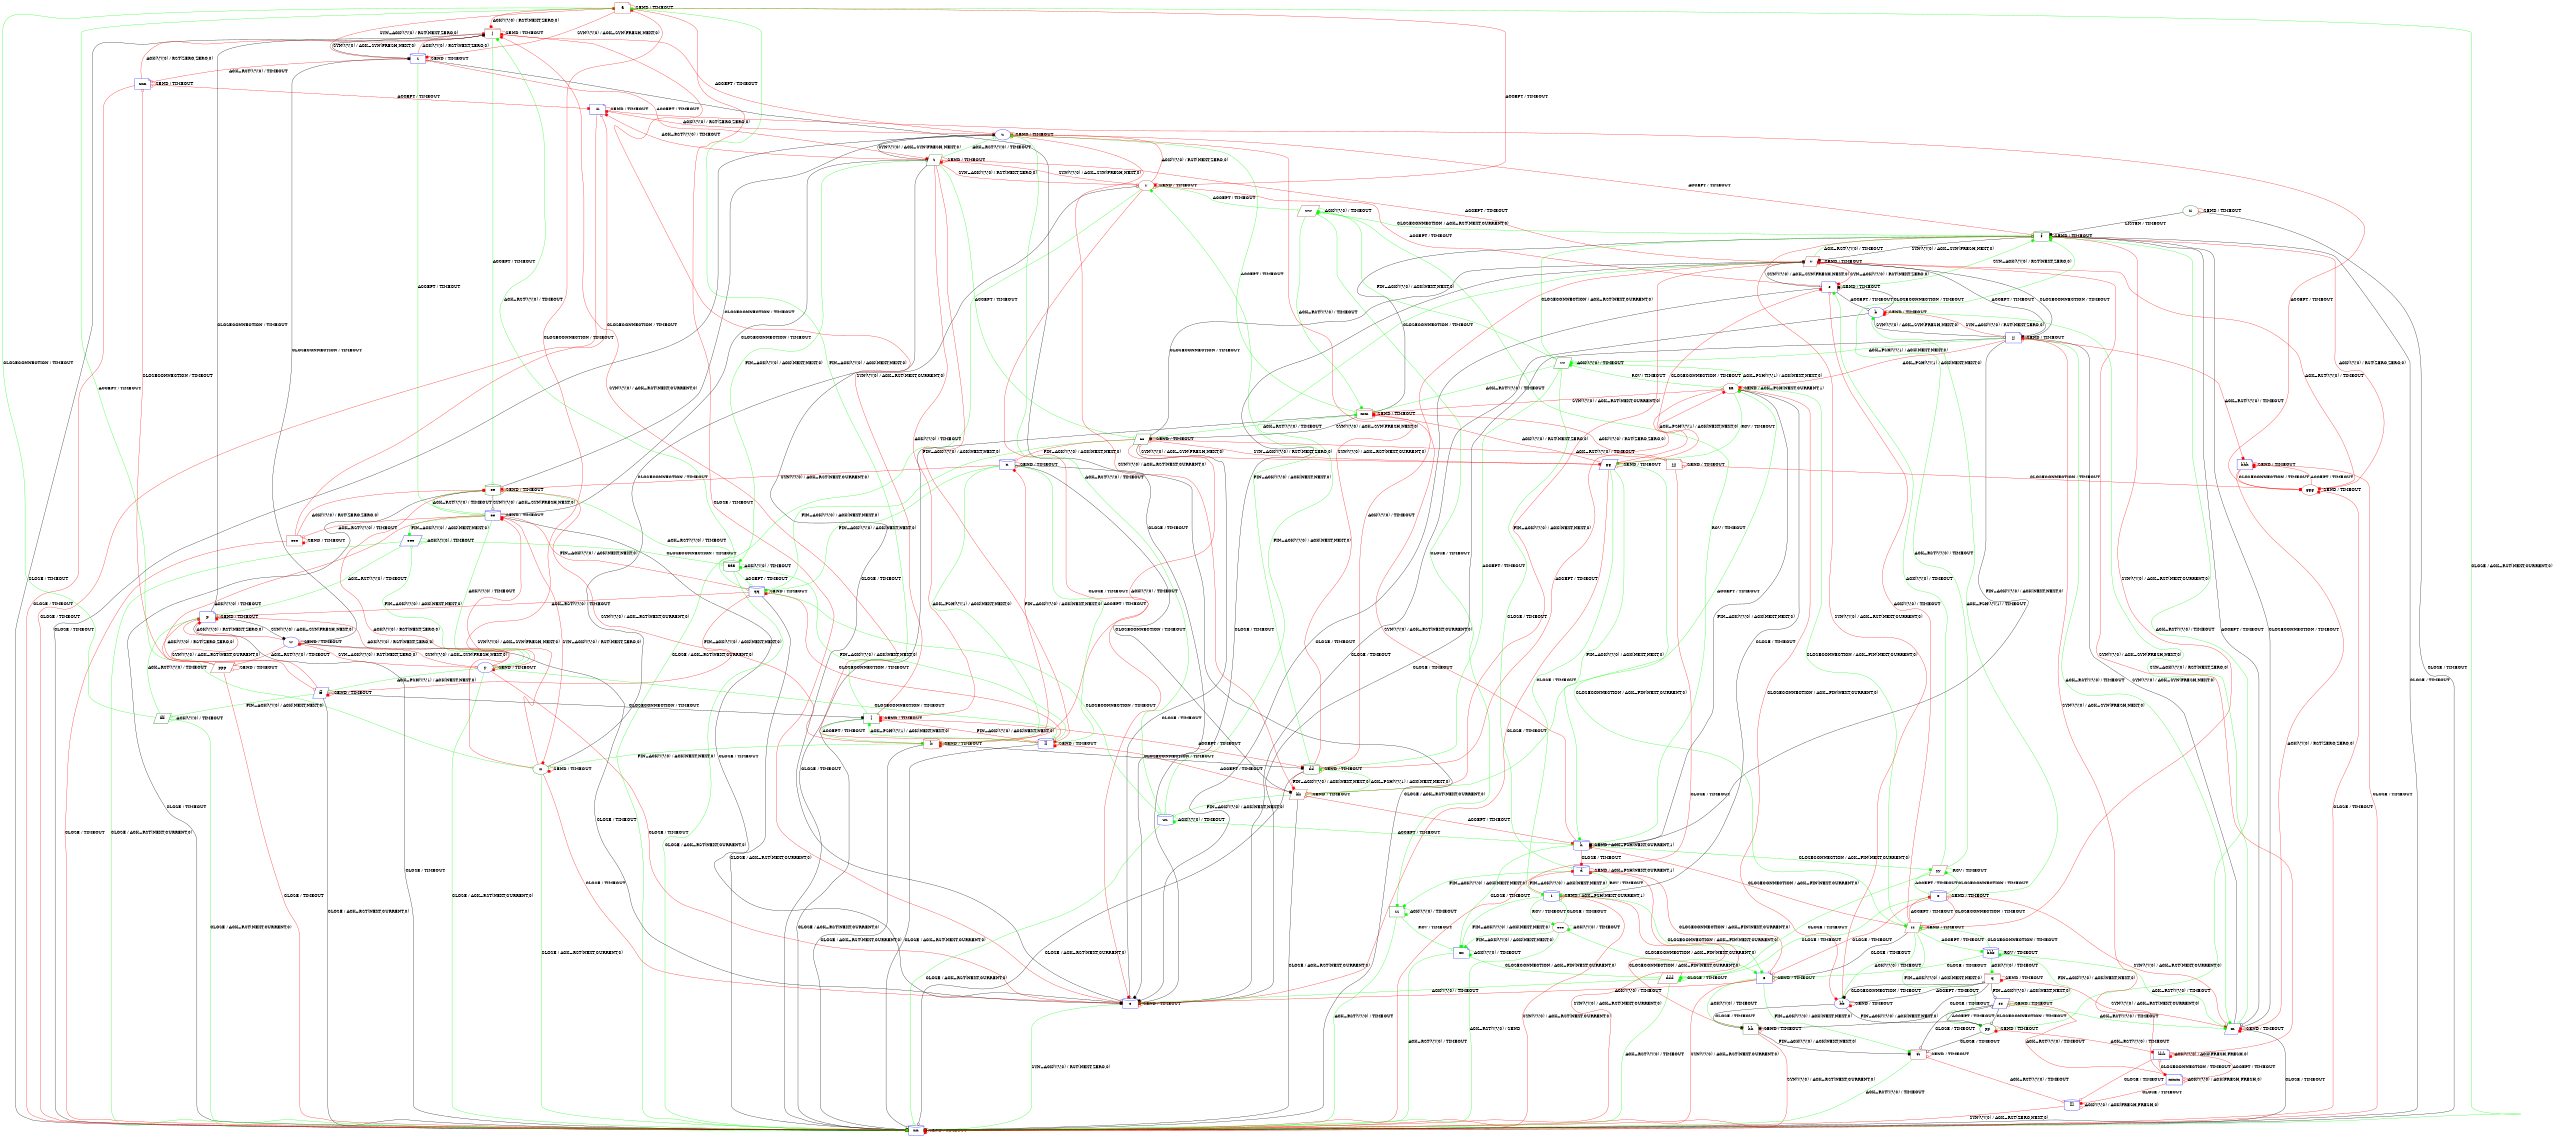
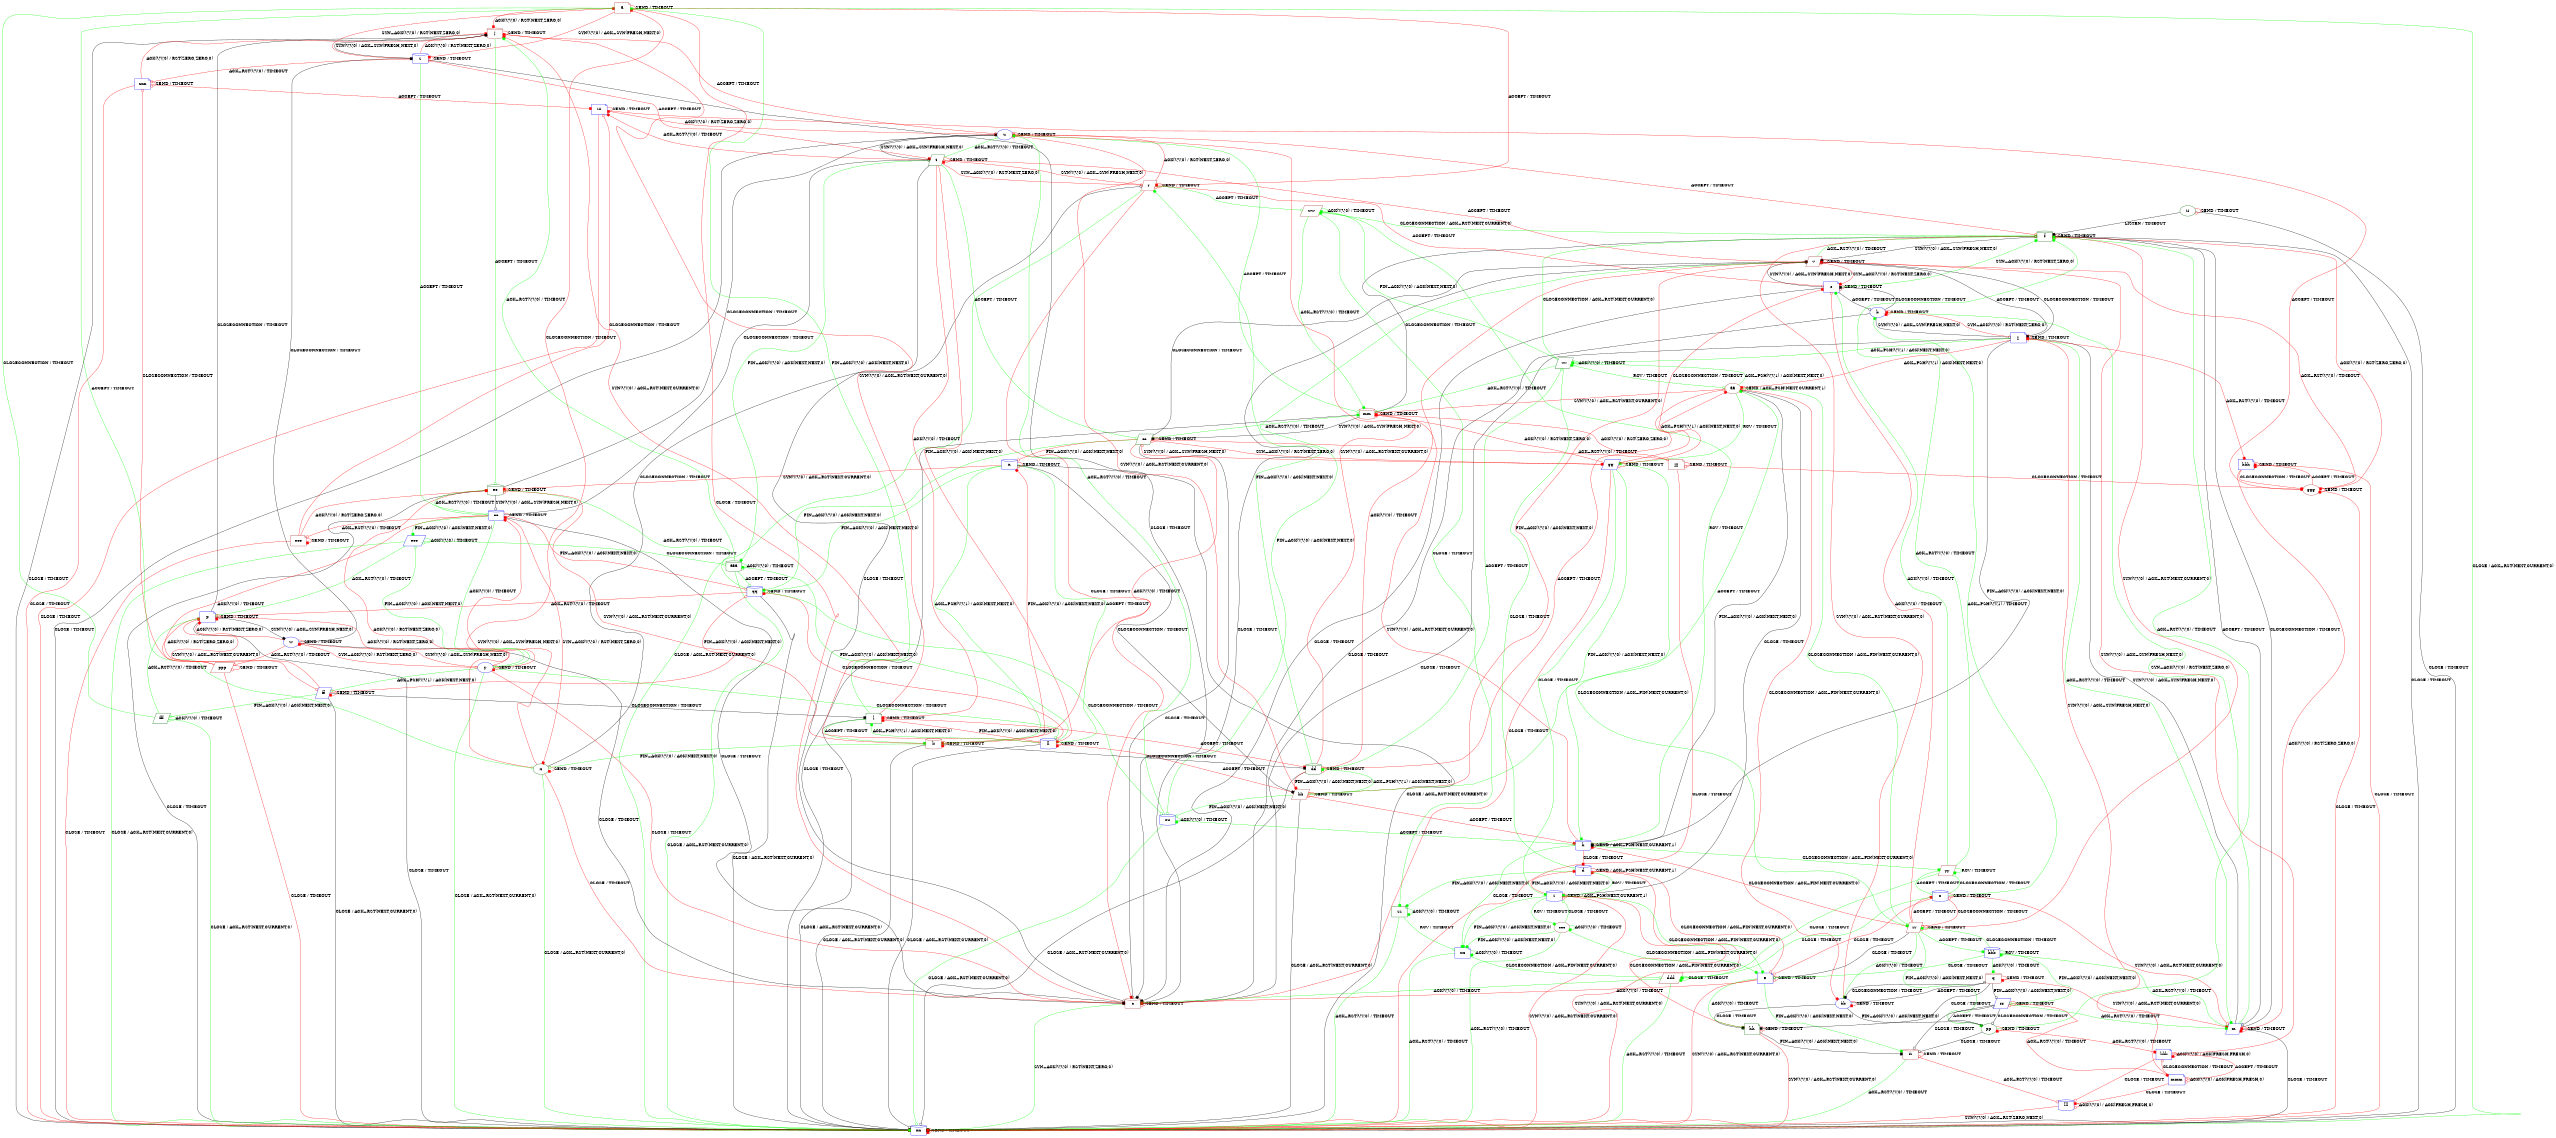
(1146, 186) -> (1149, 186)
(1130, 1004) -> (1133, 1004)
(1495, 1029) -> (1500, 1029)
